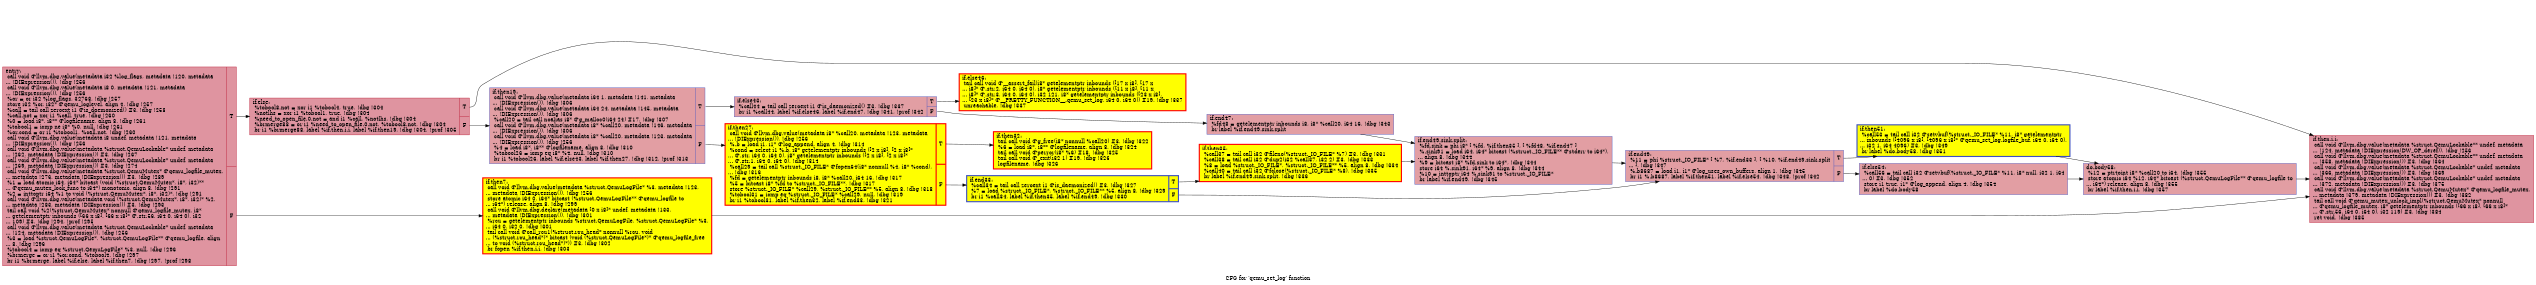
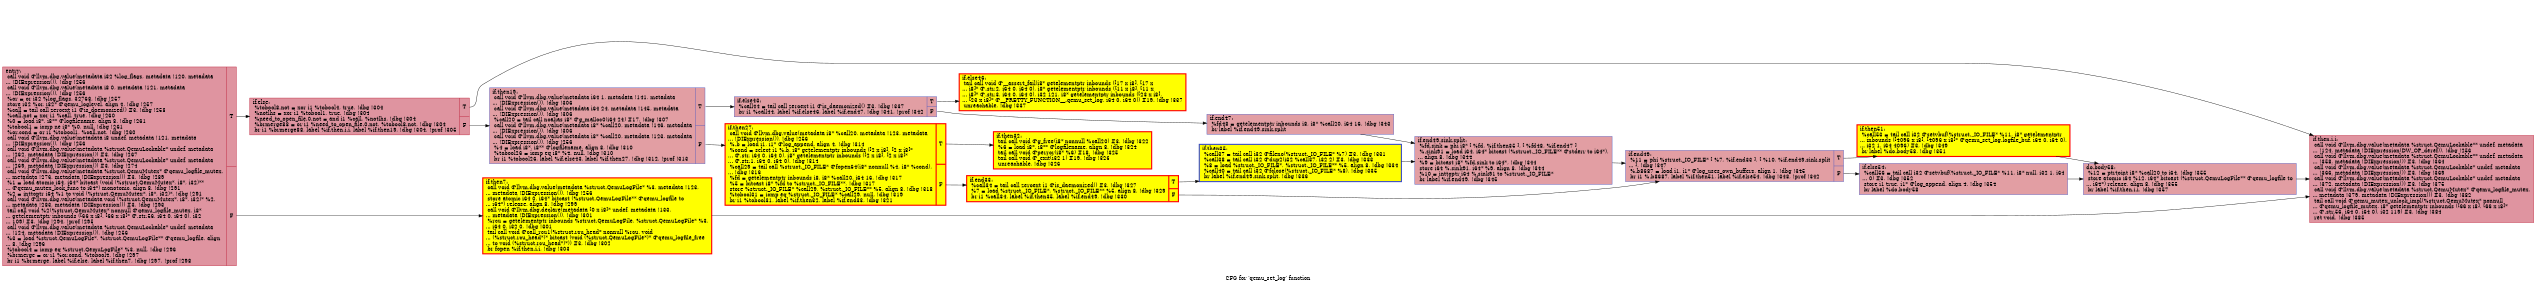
(1963, 141) -> (1963, 141)
(1300, 163) -> (1300, 163)
(1028, 164) -> (1028, 164)
(1073, 189) -> (1073, 189)
